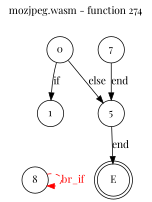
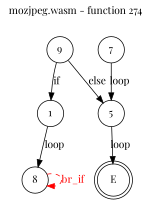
(60, 50) -> (60, 50)
(120, 82) -> (120, 82)
none -> (44, 143)
(121, 145) -> (121, 145)
